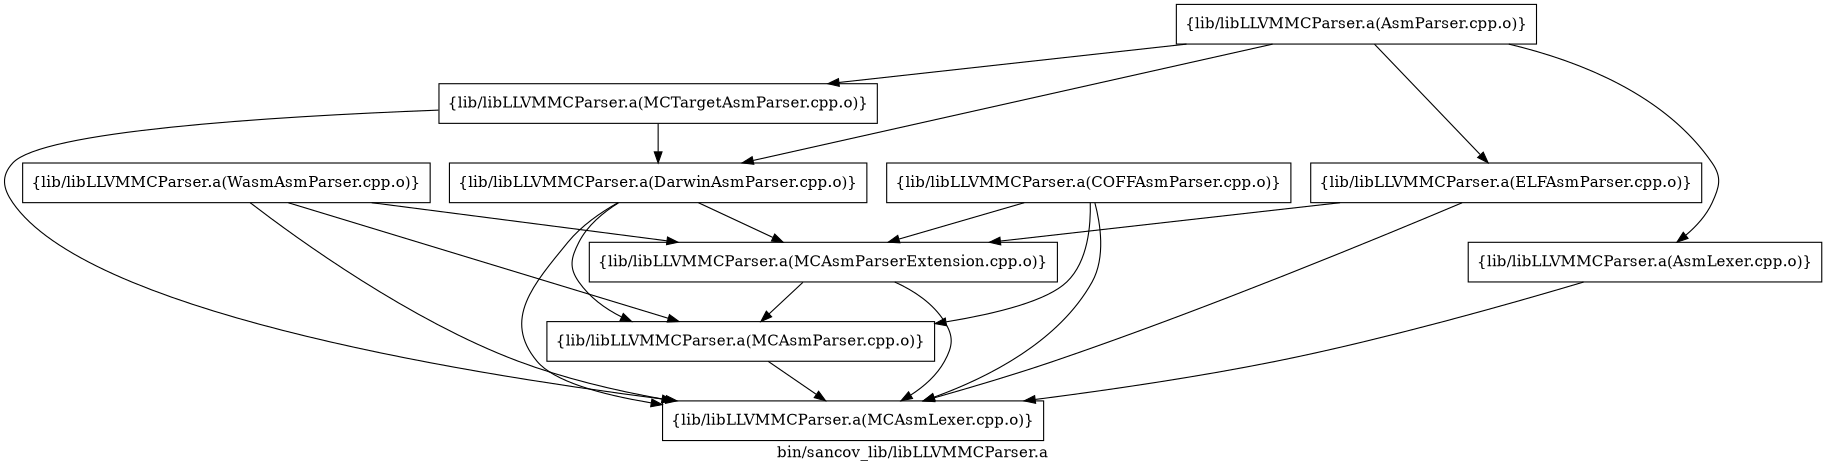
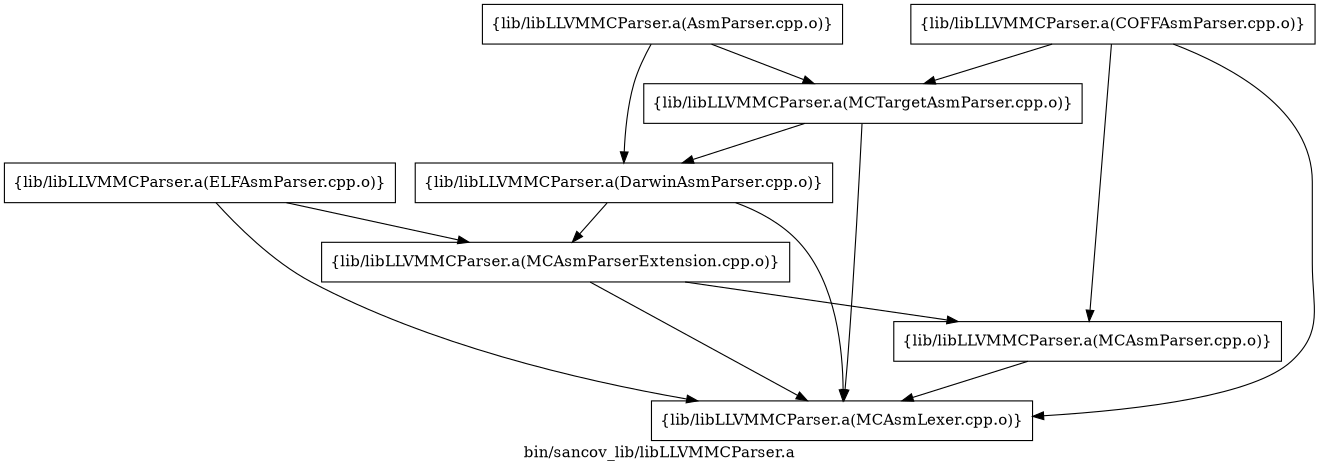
(1427, 99) -> none
(226, 183) -> none
(962, 221) -> (993, 62)
(572, 262) -> none
(1645, 262) -> none
